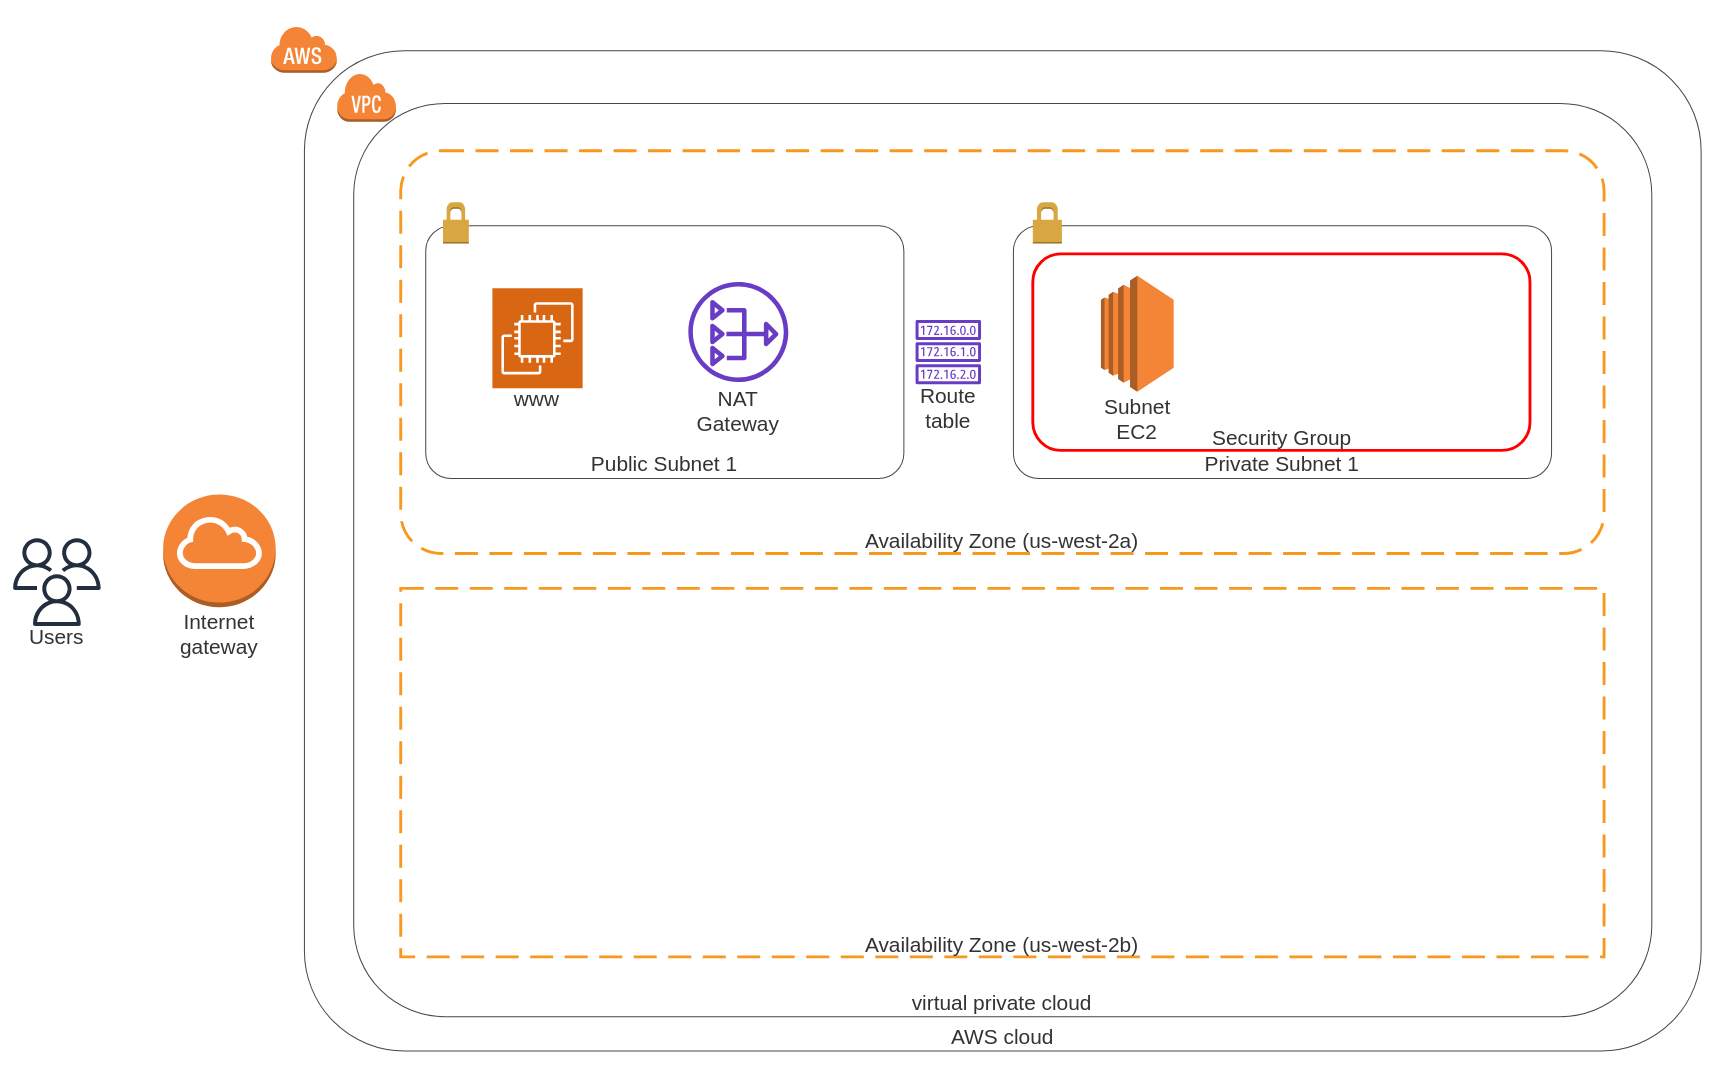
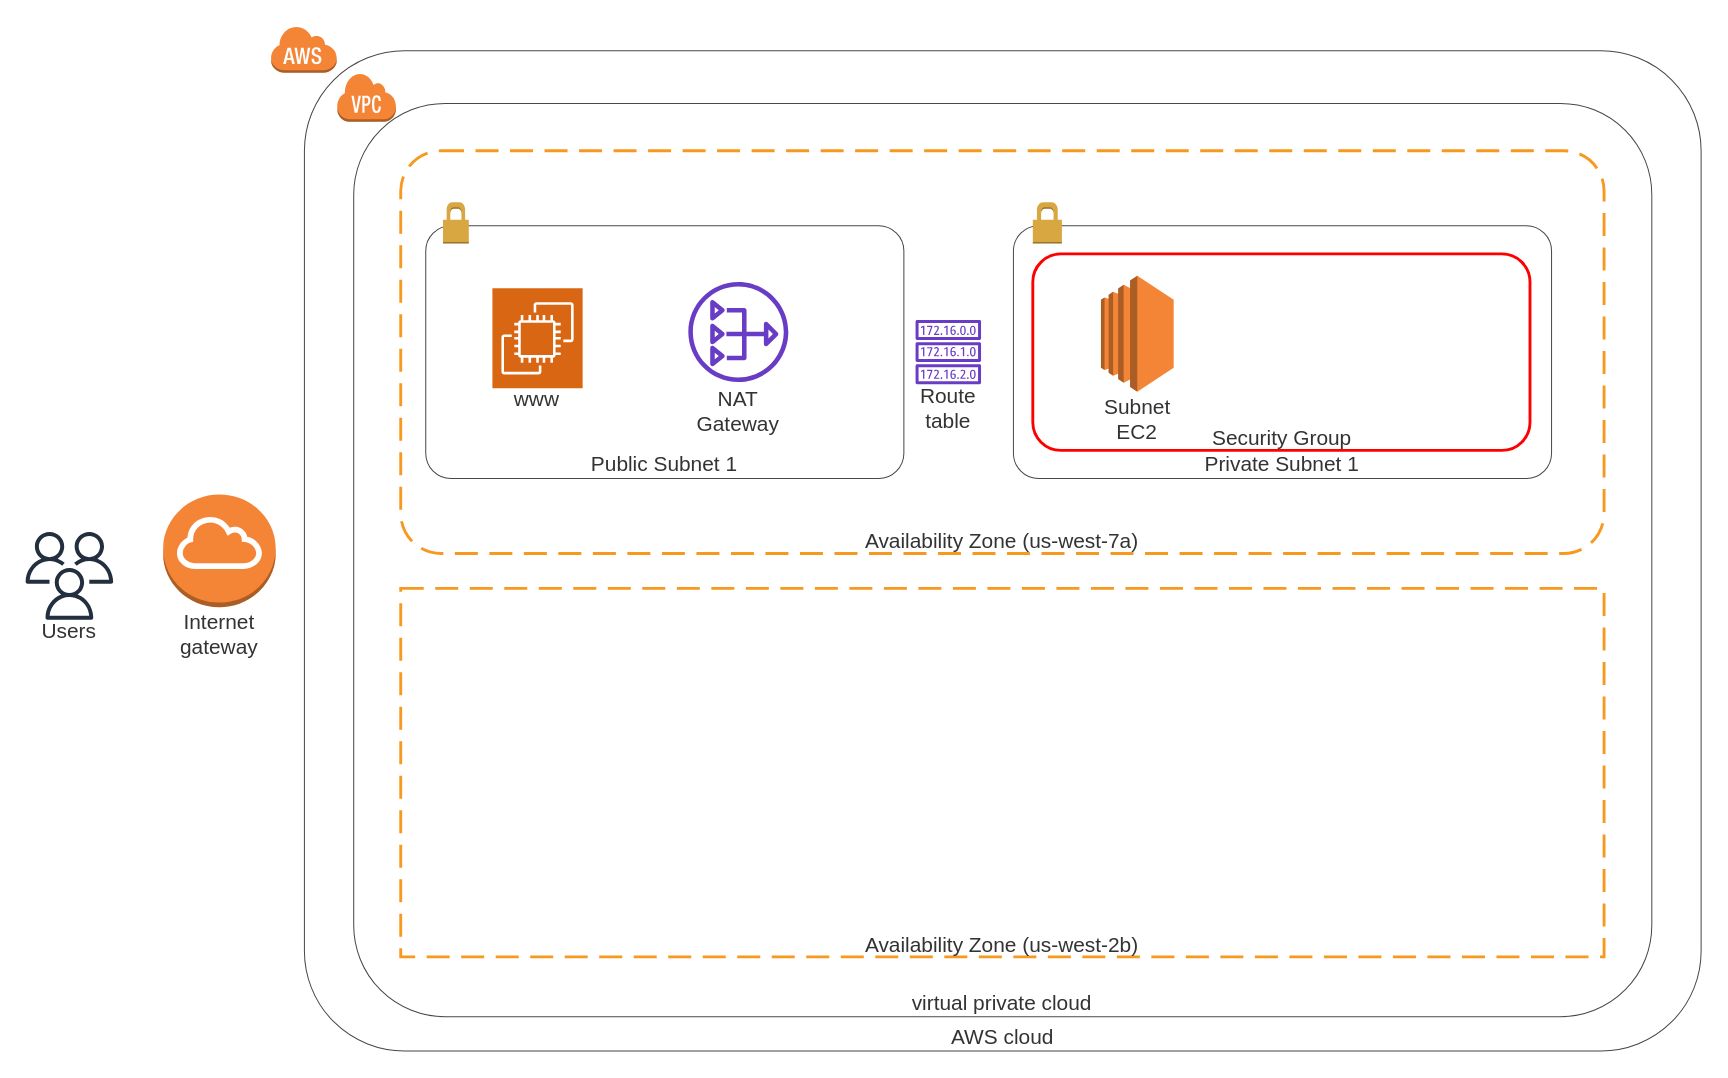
(1002, 541) -> (1002, 541)
(57, 582) -> (69, 576)
